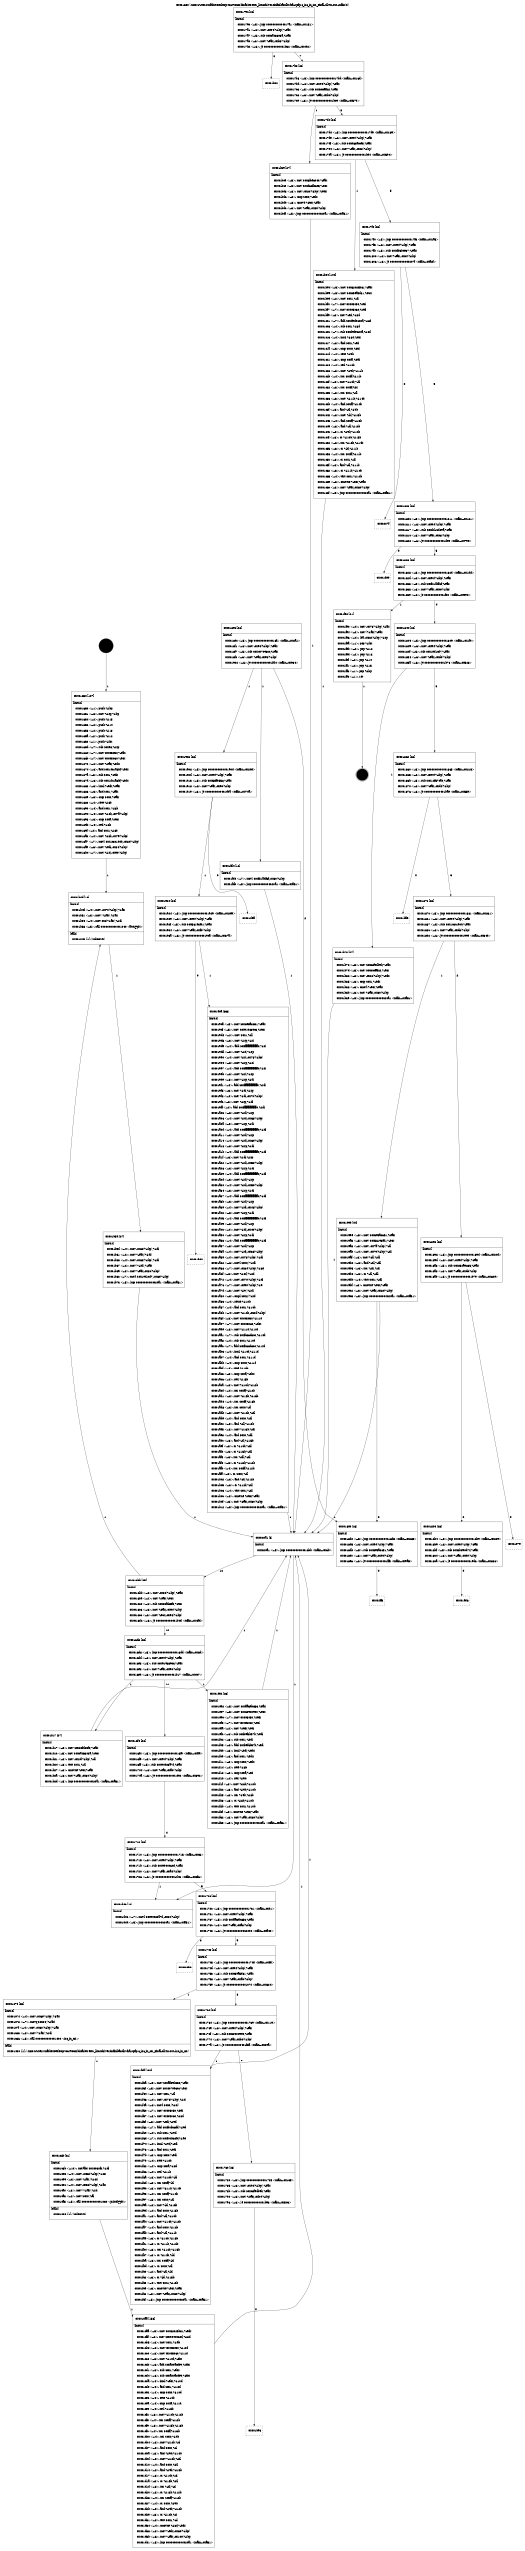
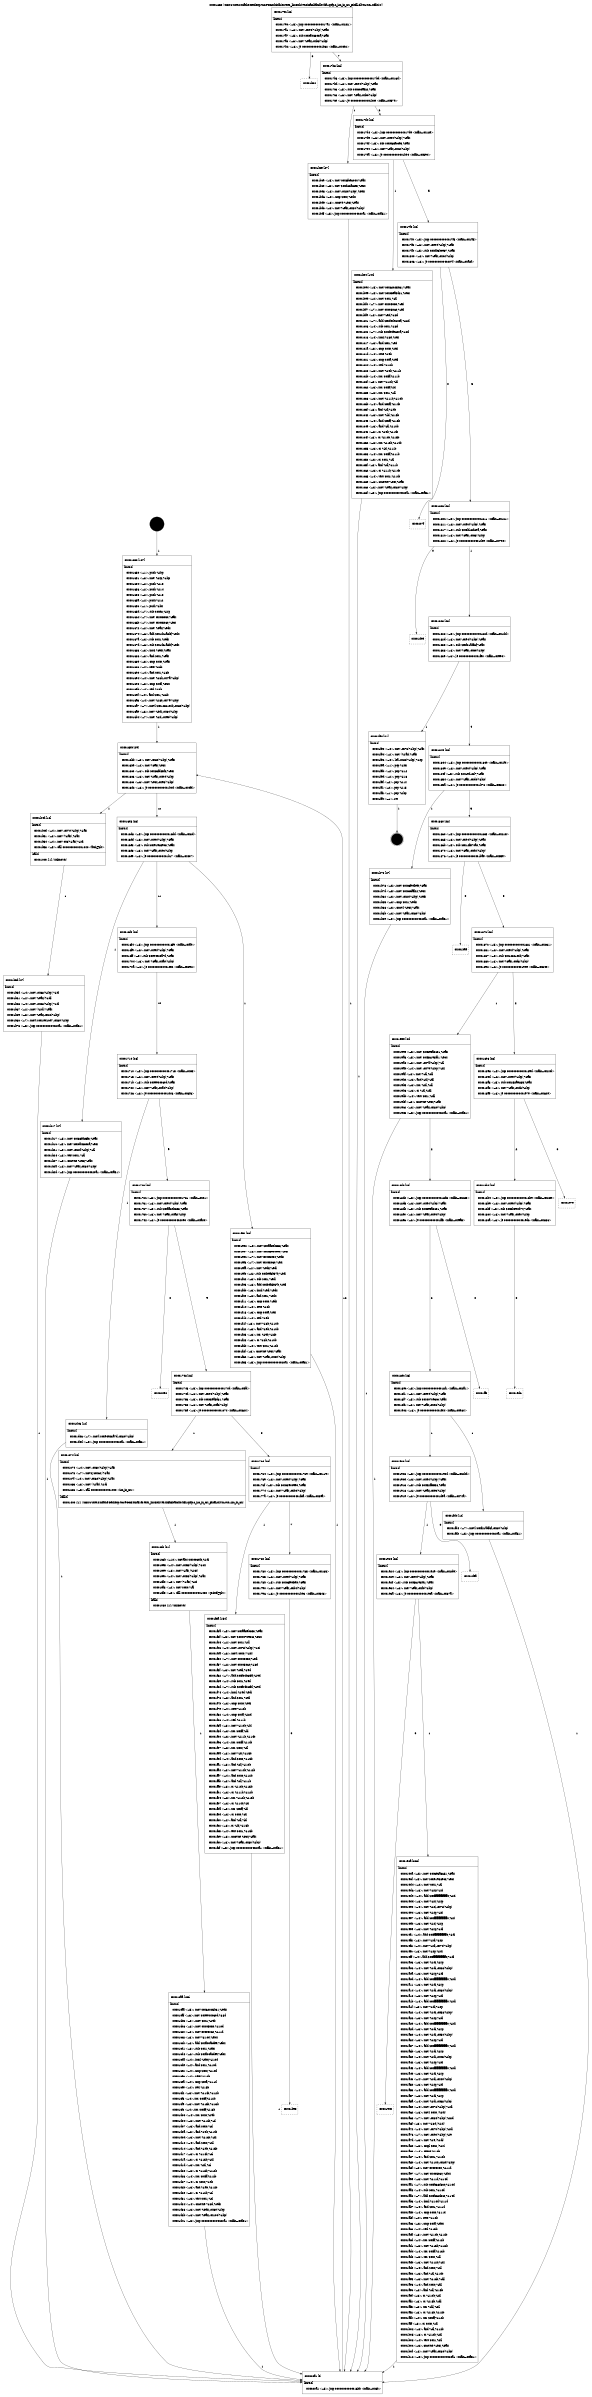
(436, 551) -> (471, 551)
(106, 875) -> (157, 732)
(303, 1096) -> (430, 1297)
(293, 1774) -> (67, 1976)
(166, 1833) -> (159, 1004)
